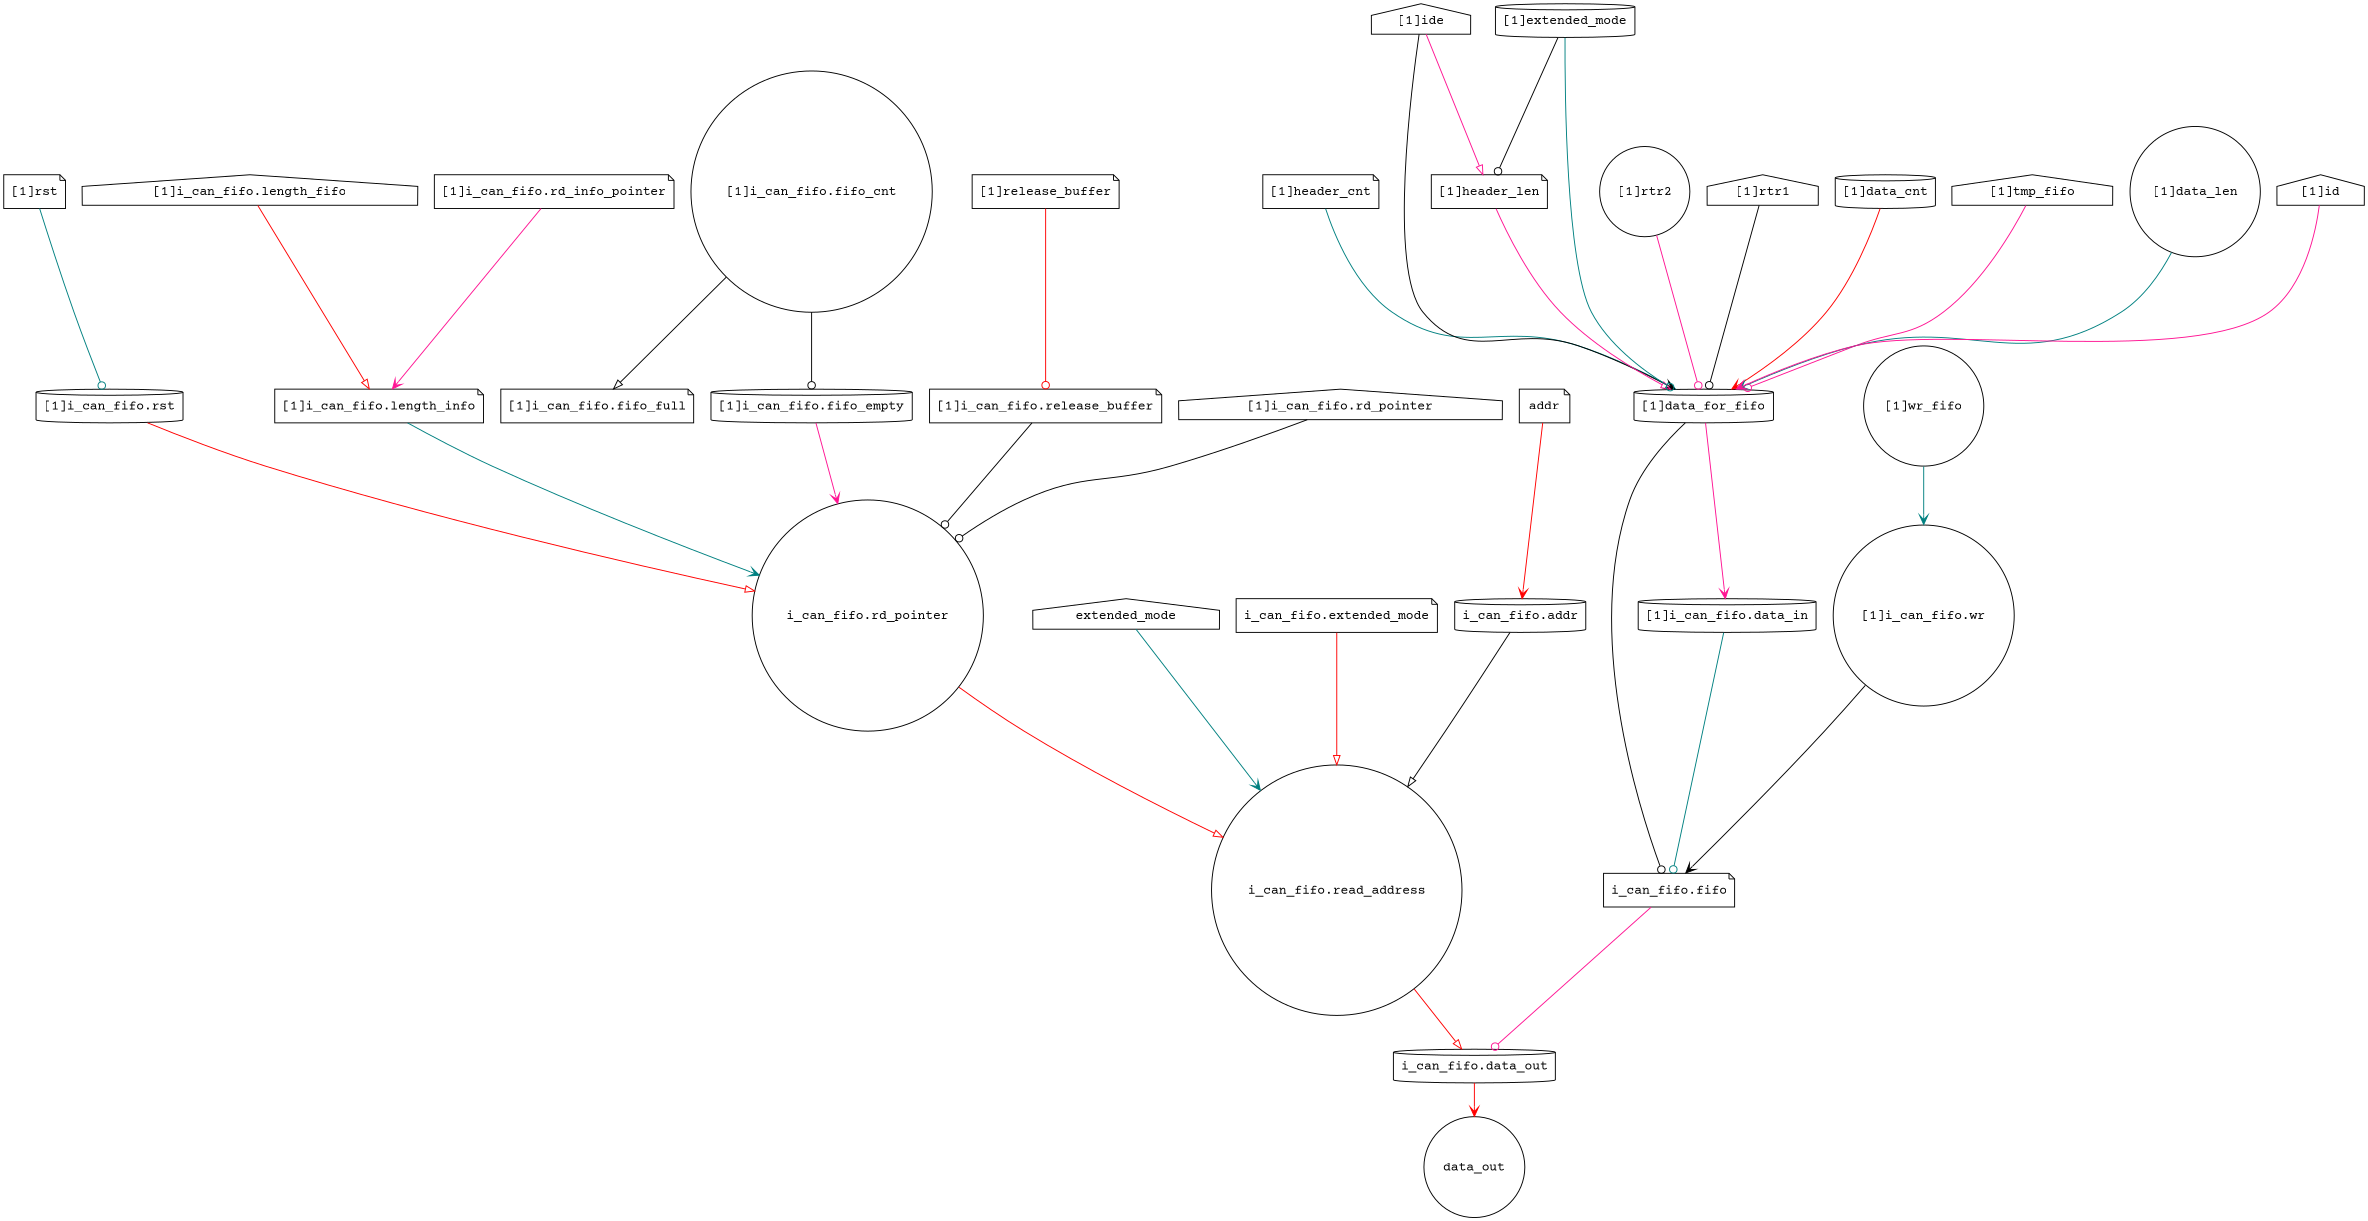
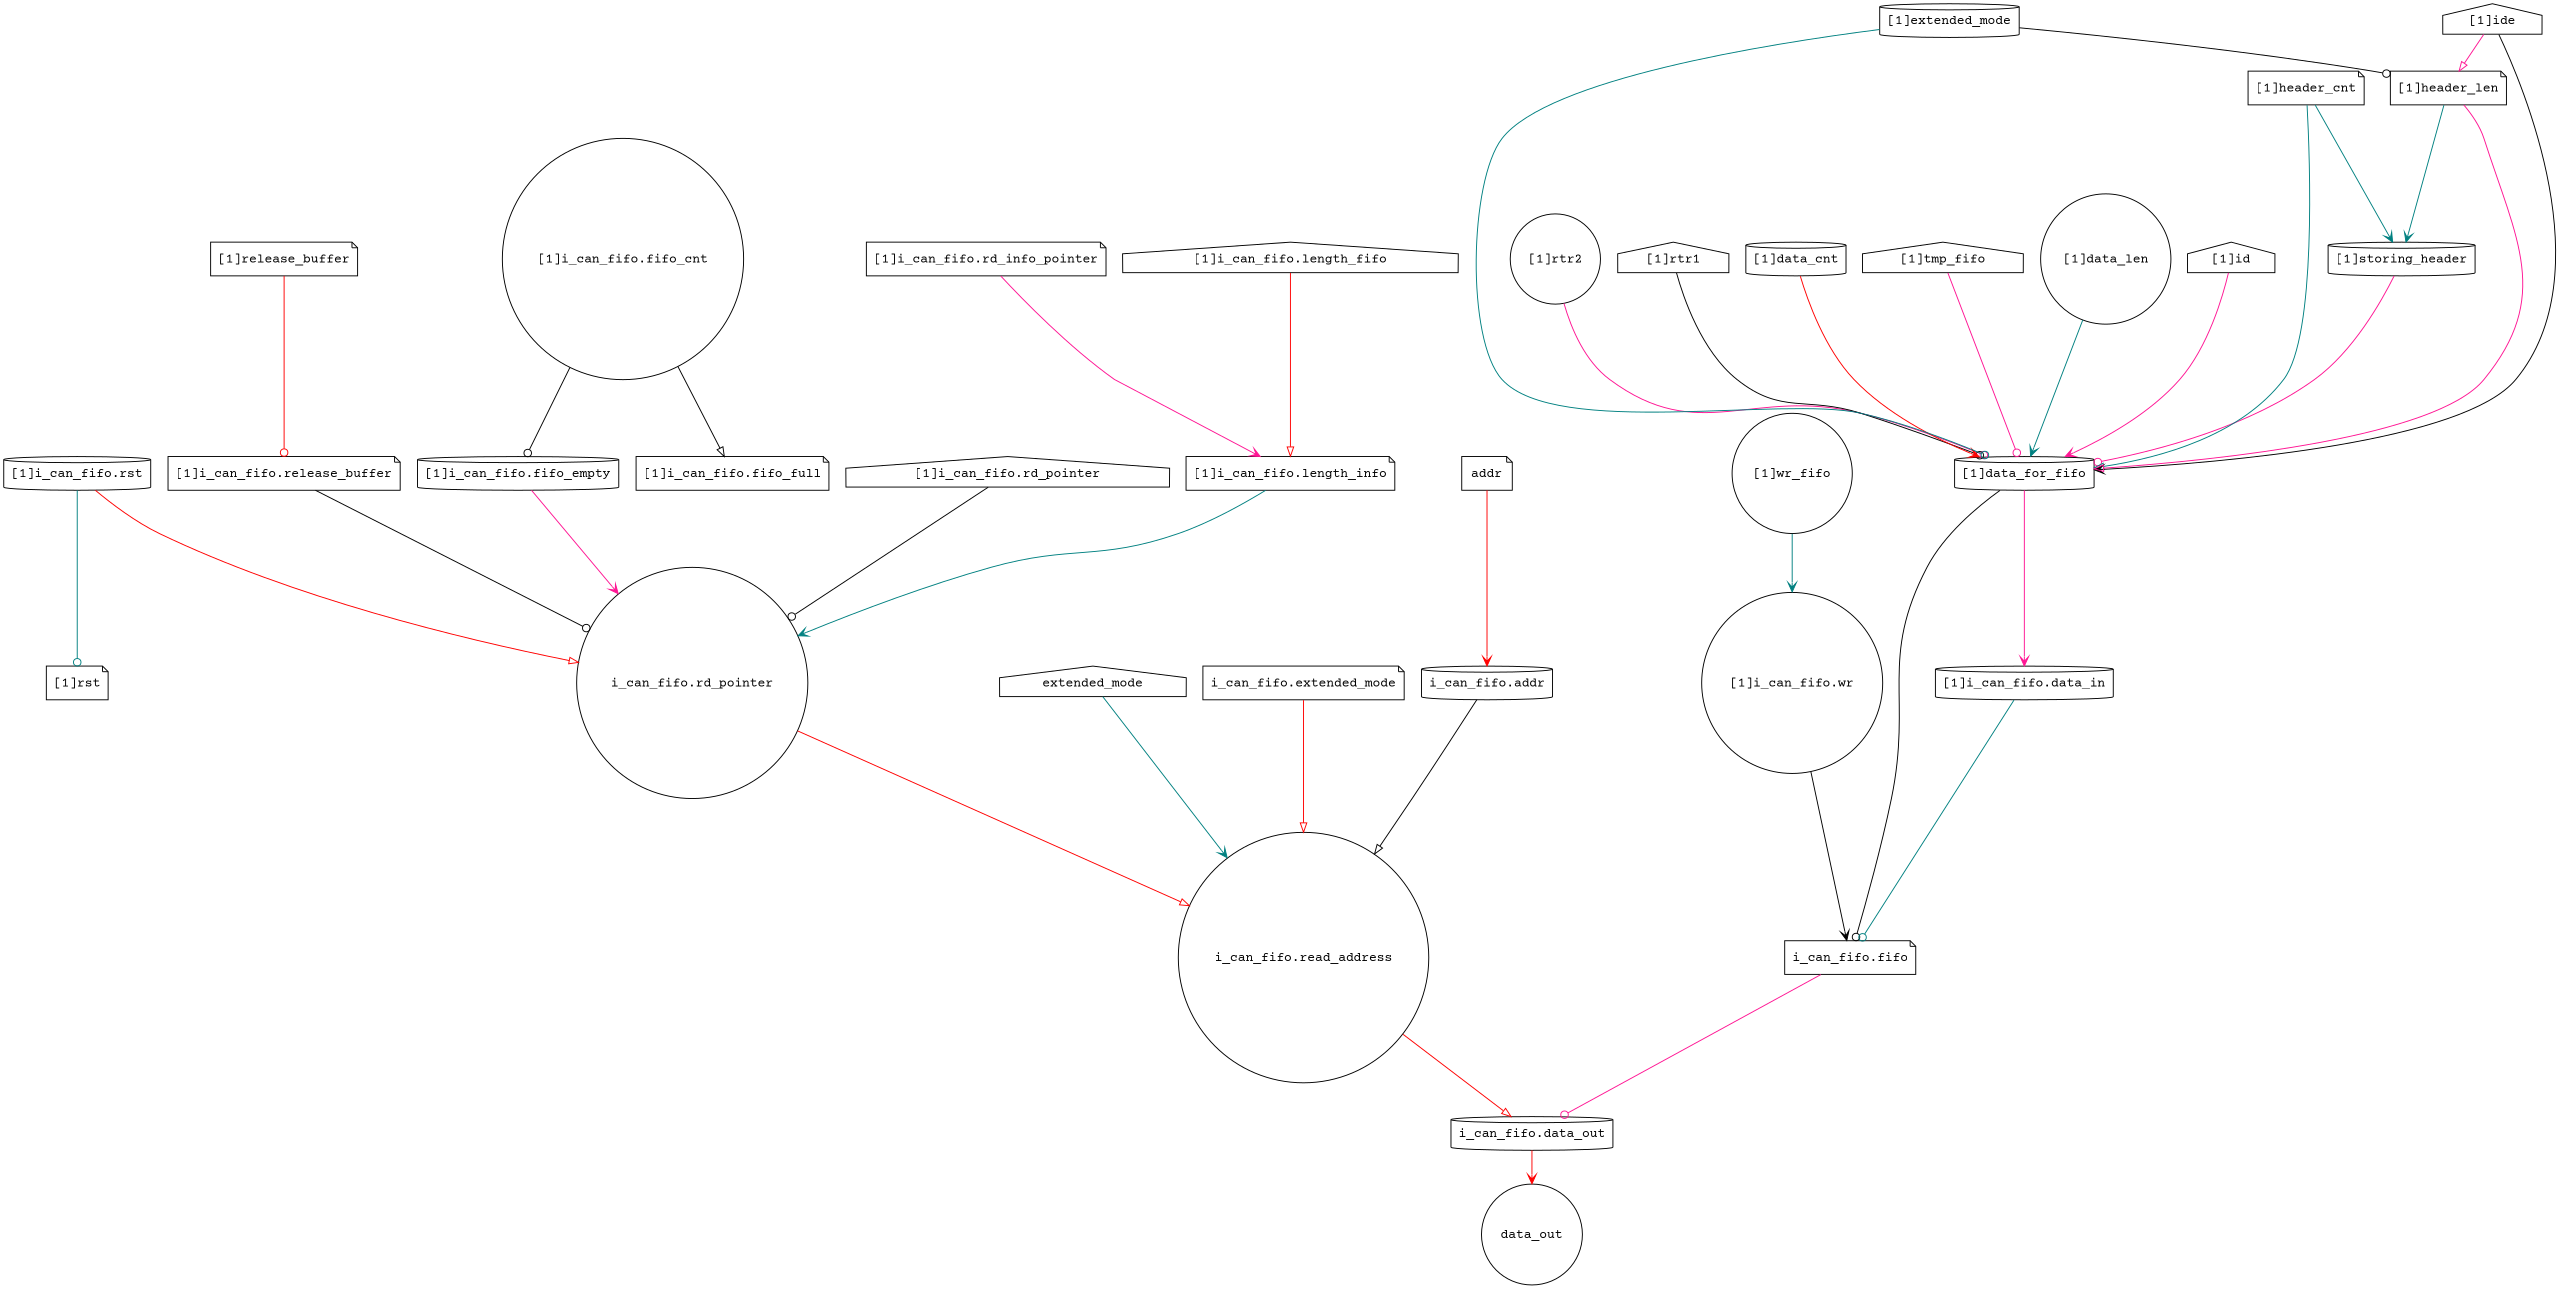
none -> (2402, 259)
(68, 296) -> (77, 574)
